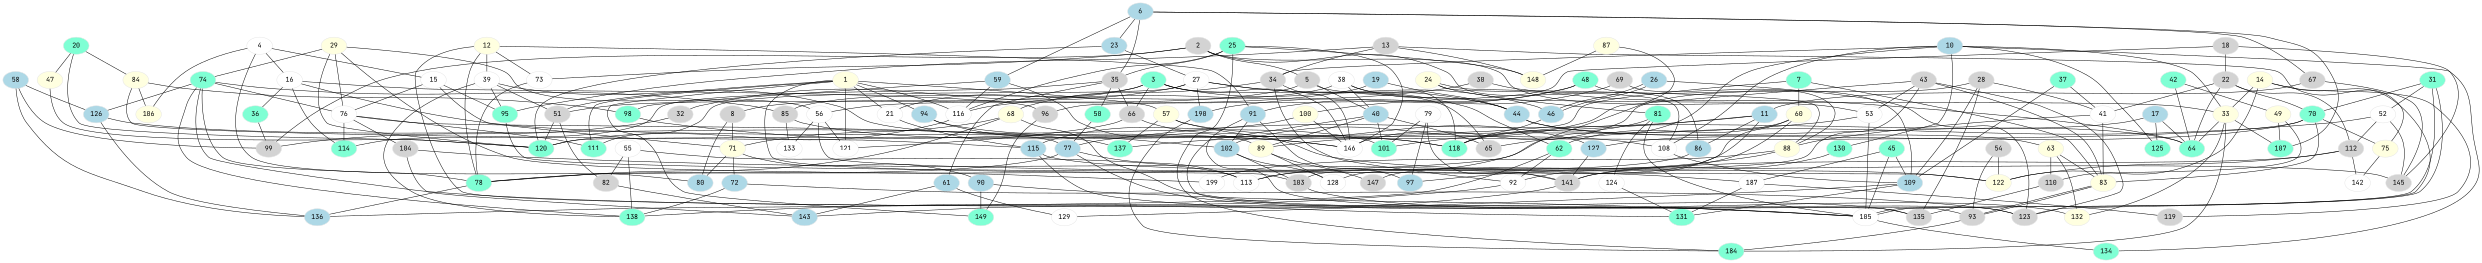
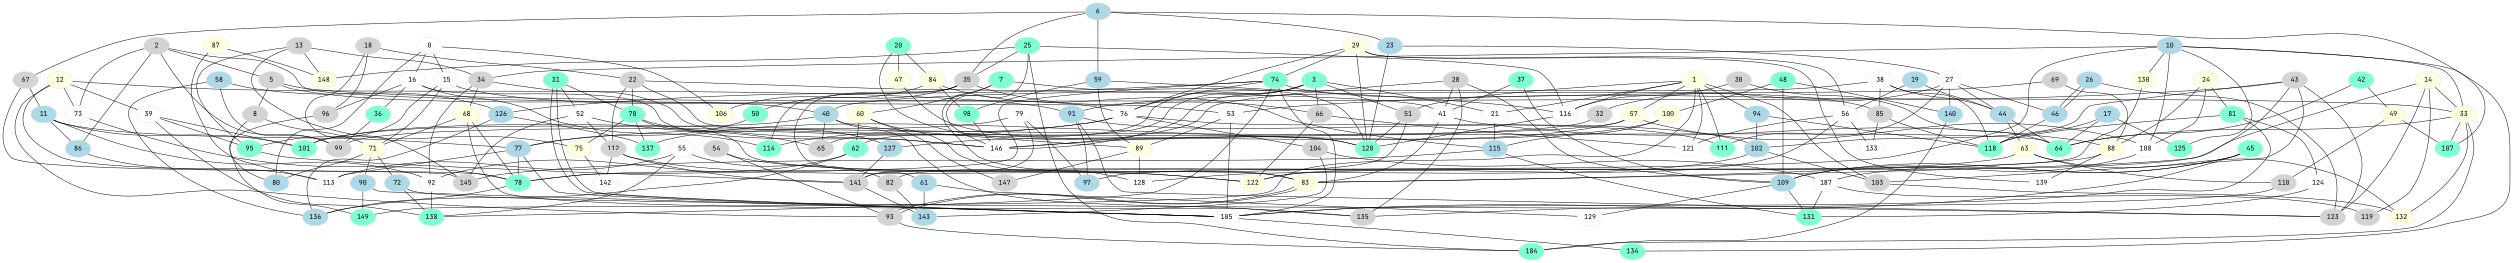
(260, 46) -> (430, 46)
(522, 97) -> none
(1200, 114) -> (1950, 114)
(1839, 149) -> (2144, 80)
(1212, 183) -> (2042, 183)
